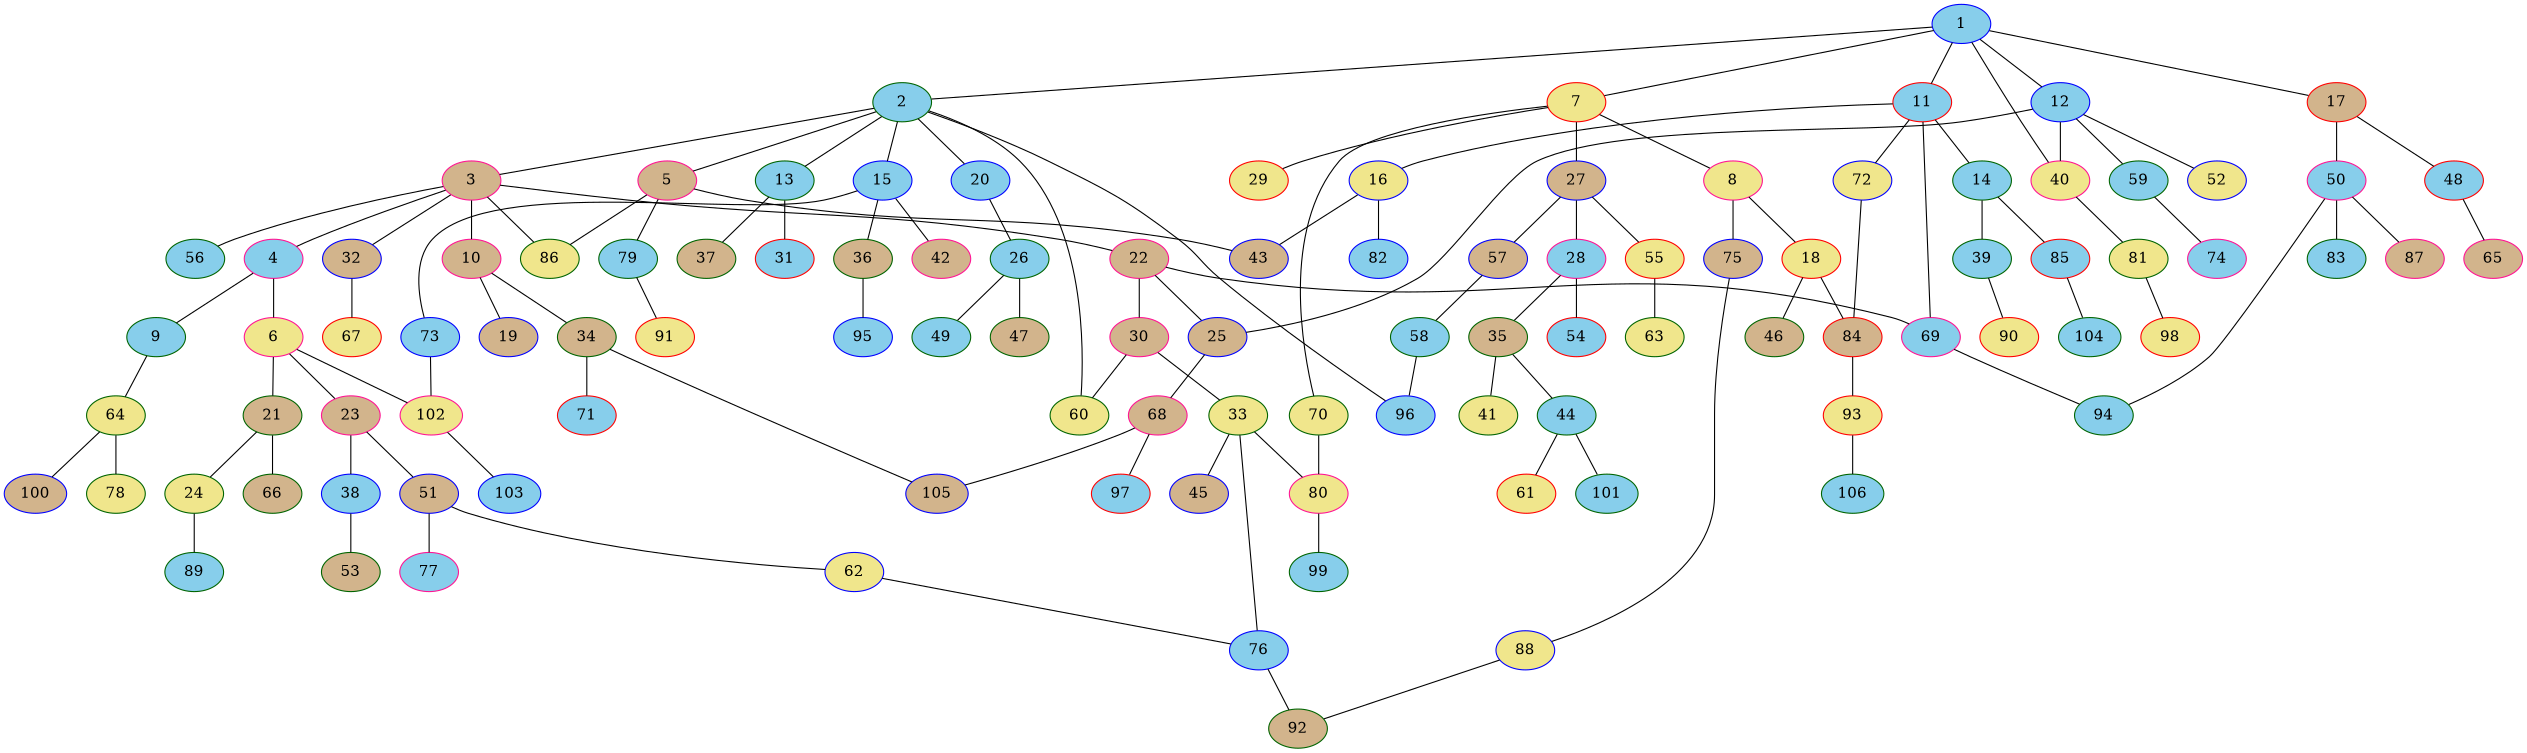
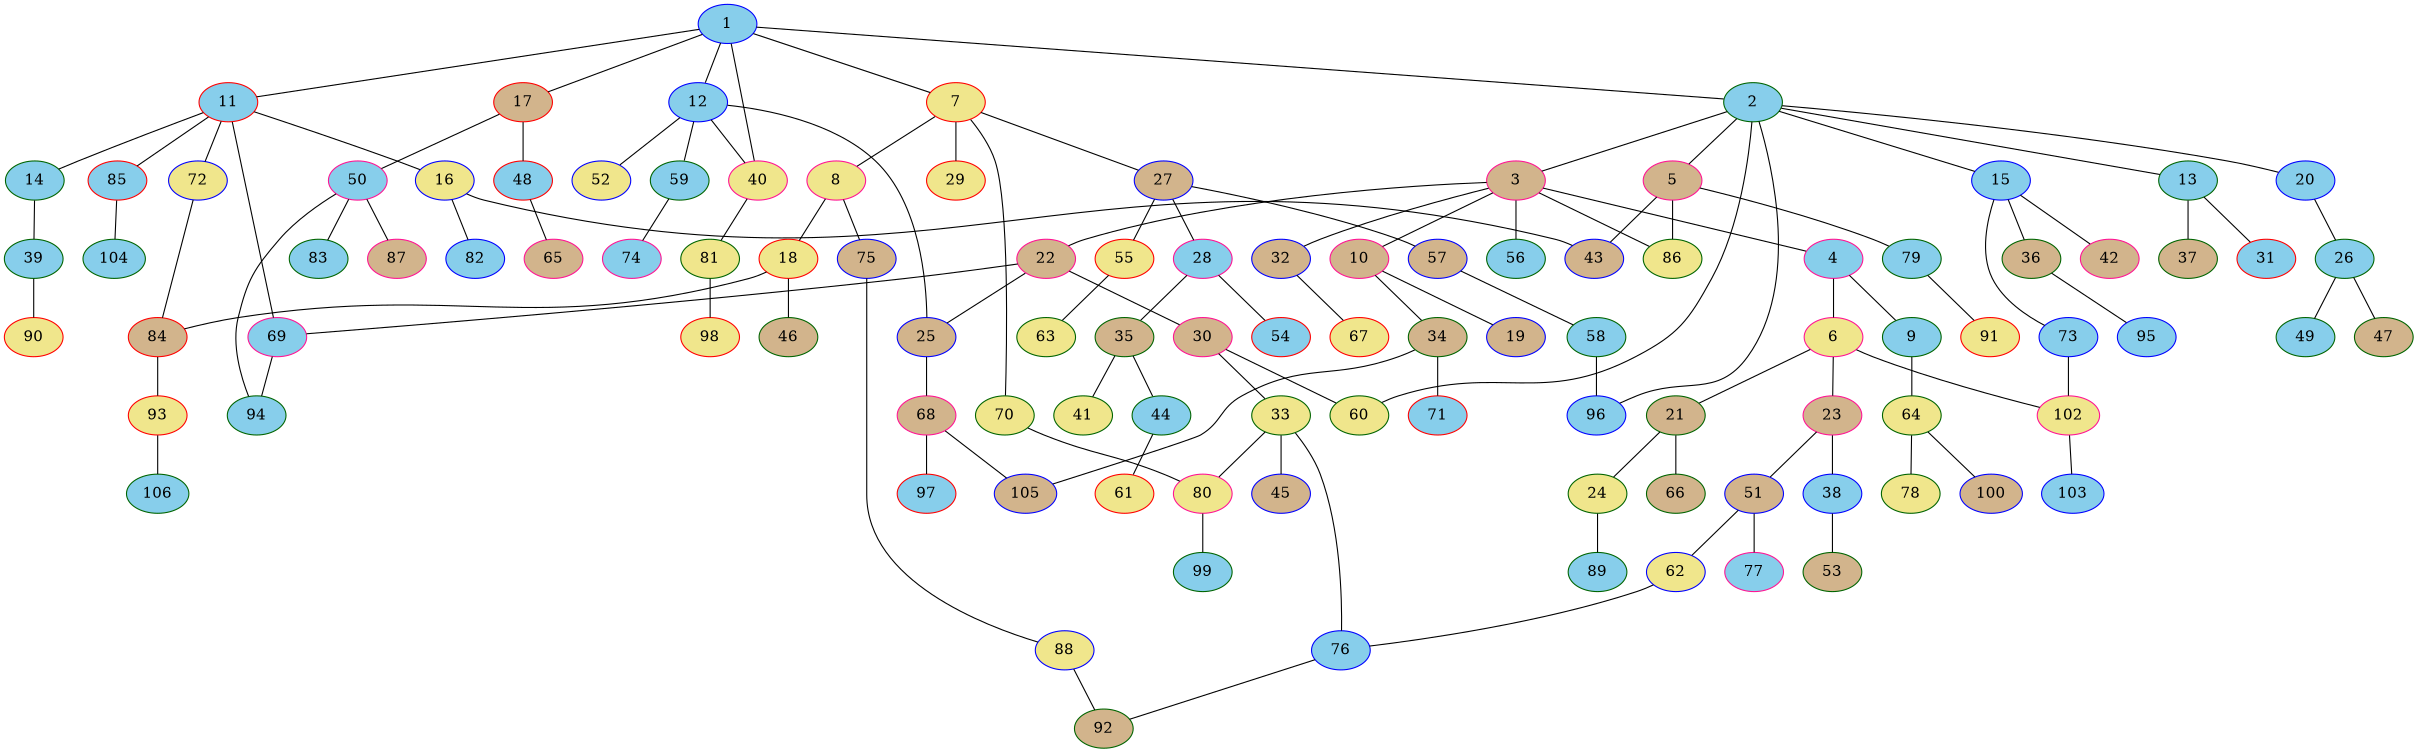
(2021, 220) -> (173, 141)
(1607, 494) -> none
